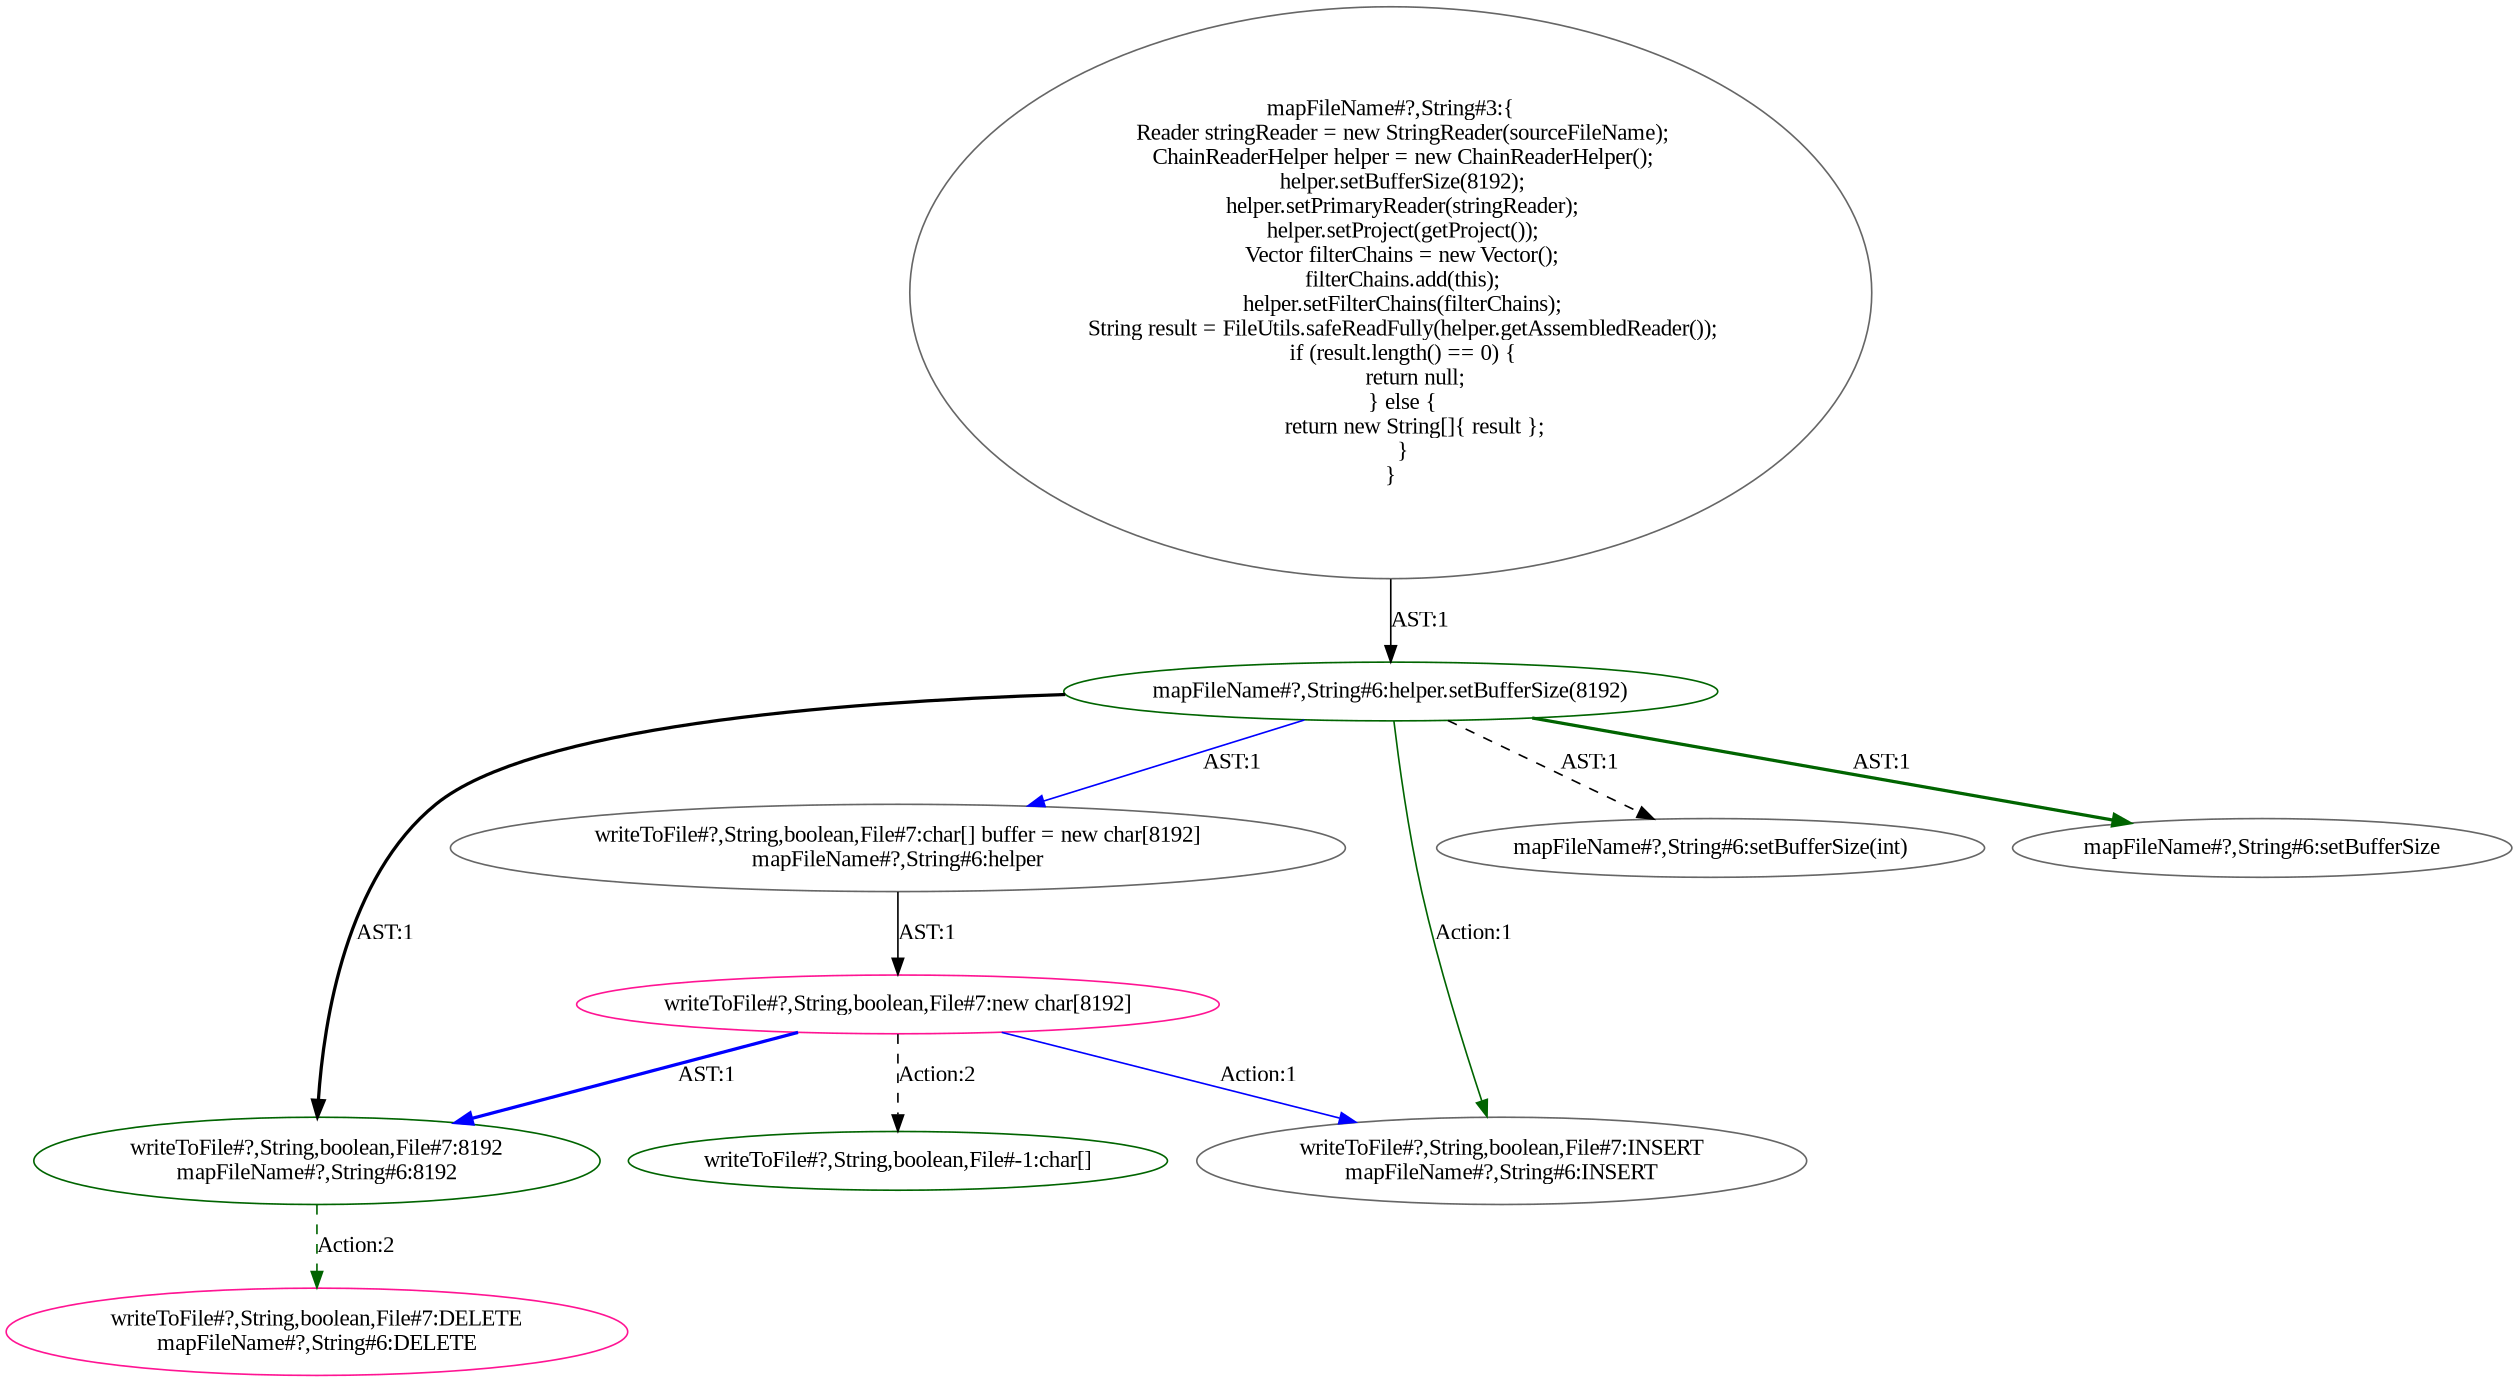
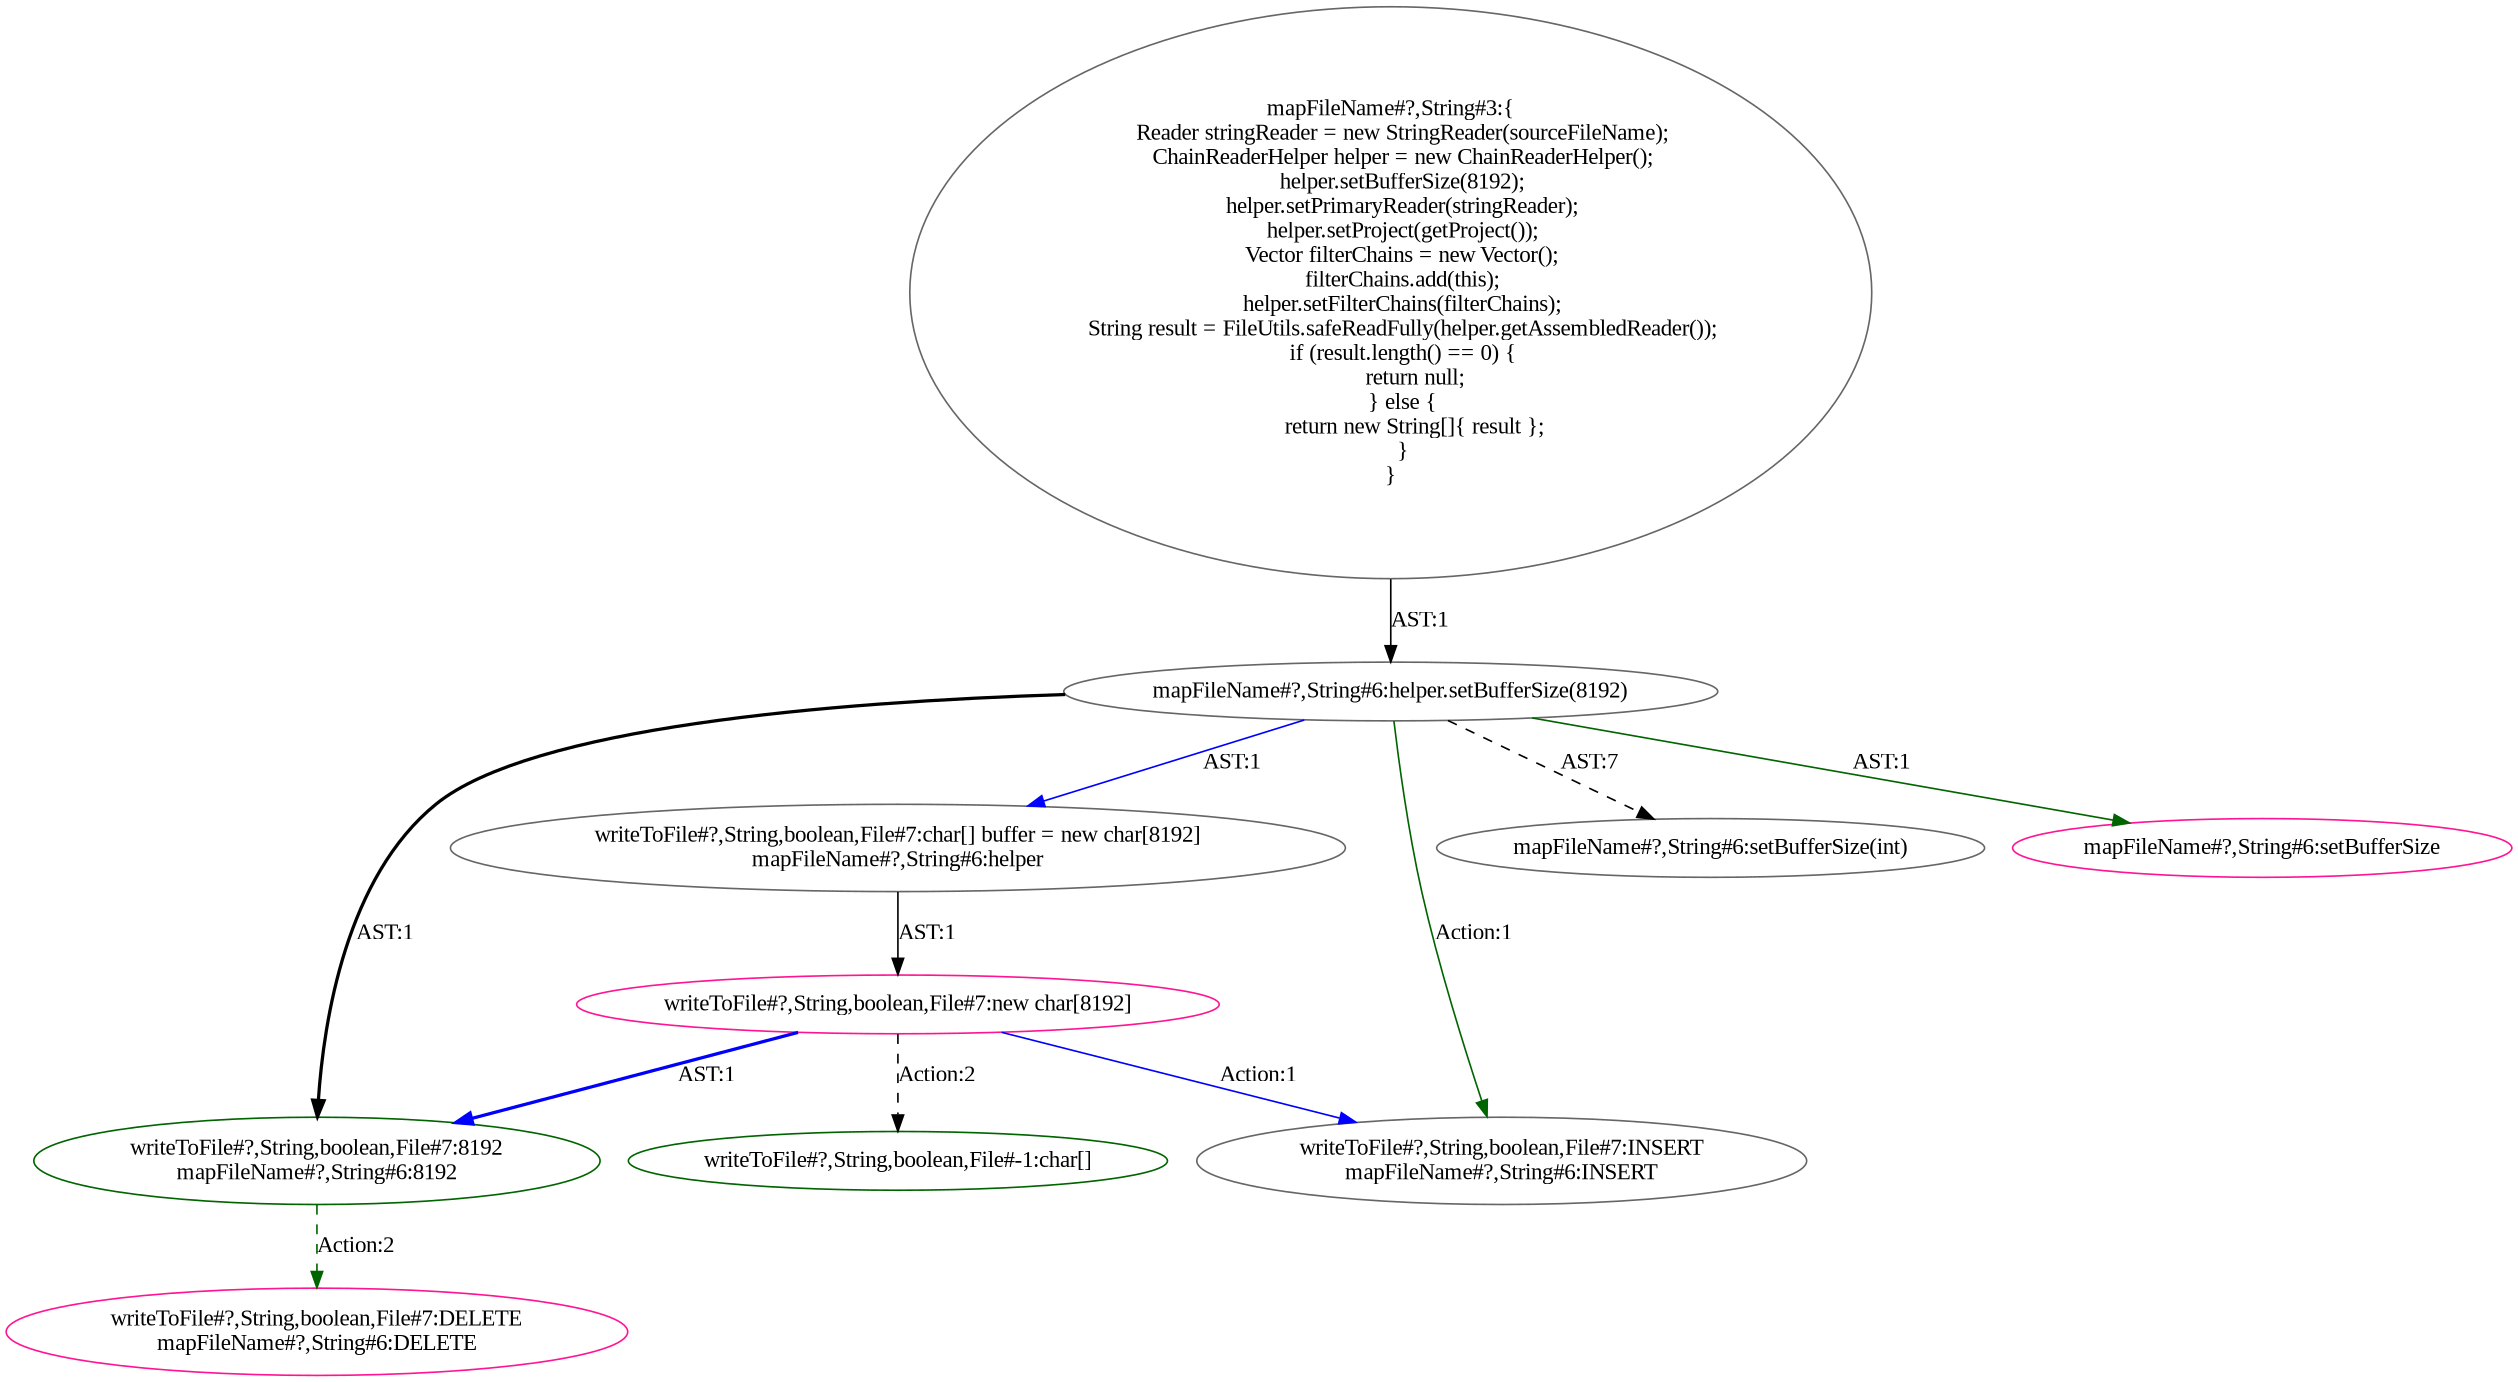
(1391, 692) -> (1391, 692)
(1590, 762) -> (1590, 762)
(1823, 769) -> (1823, 769)
(2262, 848) -> (2262, 848)
